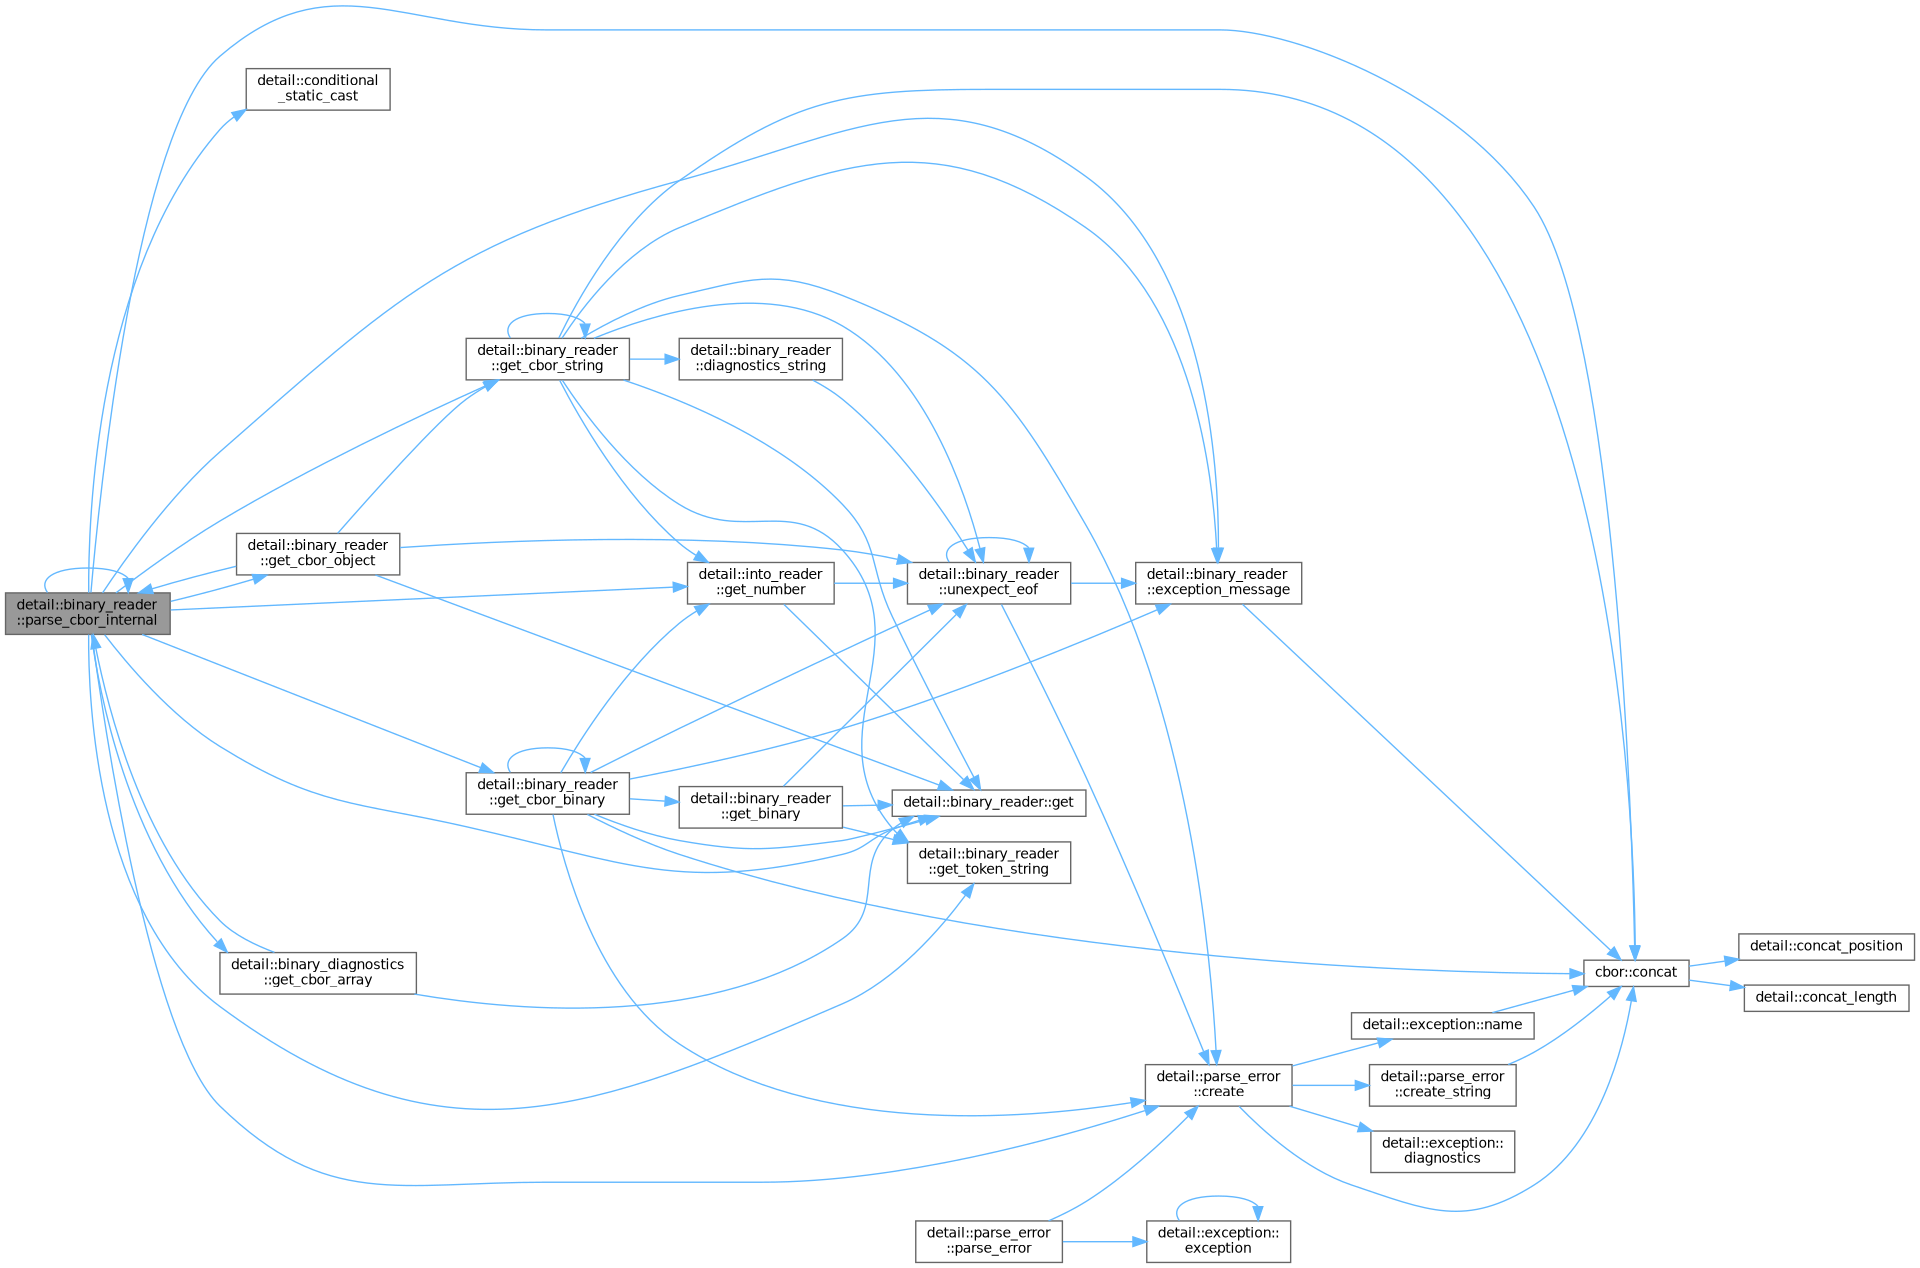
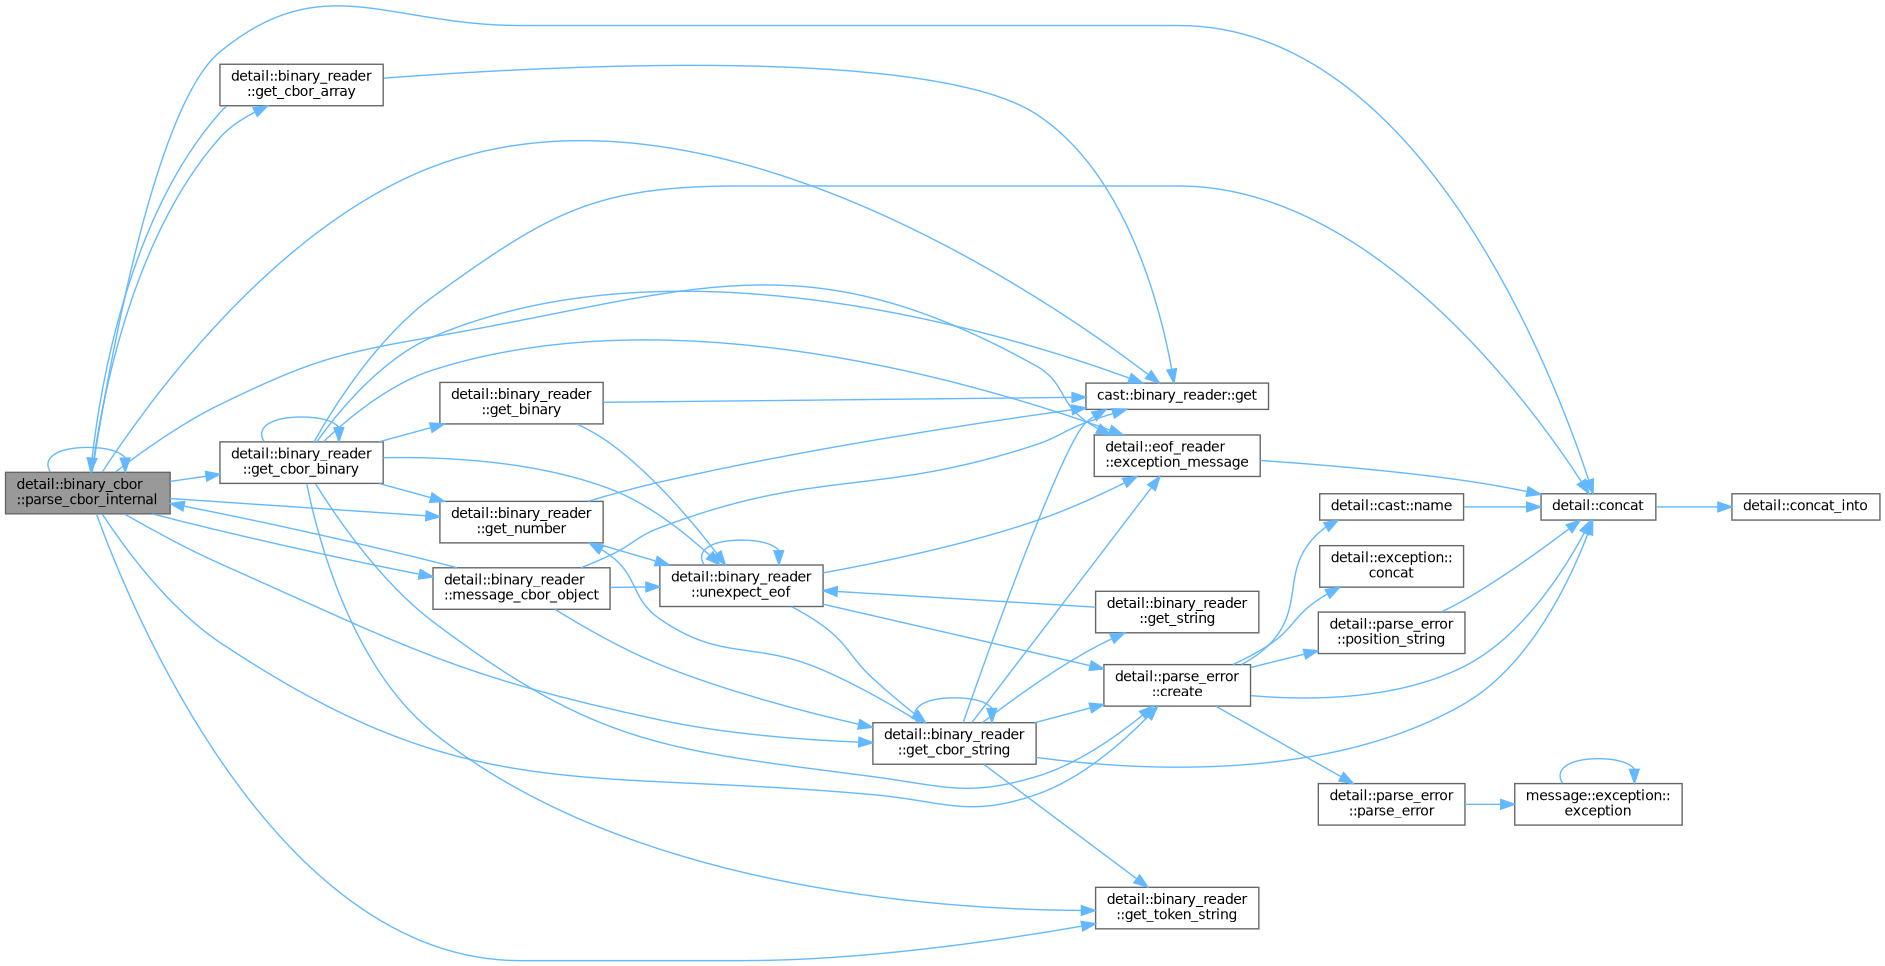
(318, 89) -> none
(847, 329) -> (854, 658)
(761, 359) -> (1177, 612)
(318, 554) -> (522, 589)
(761, 583) -> (522, 522)
(1219, 583) -> (1177, 456)
(88, 614) -> (88, 493)
(989, 803) -> (1177, 396)
(868, 833) -> (607, 830)
(1827, 947) -> (1806, 507)
(318, 973) -> (302, 85)
(1636, 973) -> (1598, 507)
(1827, 998) -> none
(1443, 1026) -> (1392, 507)
(1443, 1085) -> (1392, 633)
(1443, 1152) -> (1392, 566)
(1123, 1175) -> (1278, 741)
(1219, 1242) -> (1598, 804)
